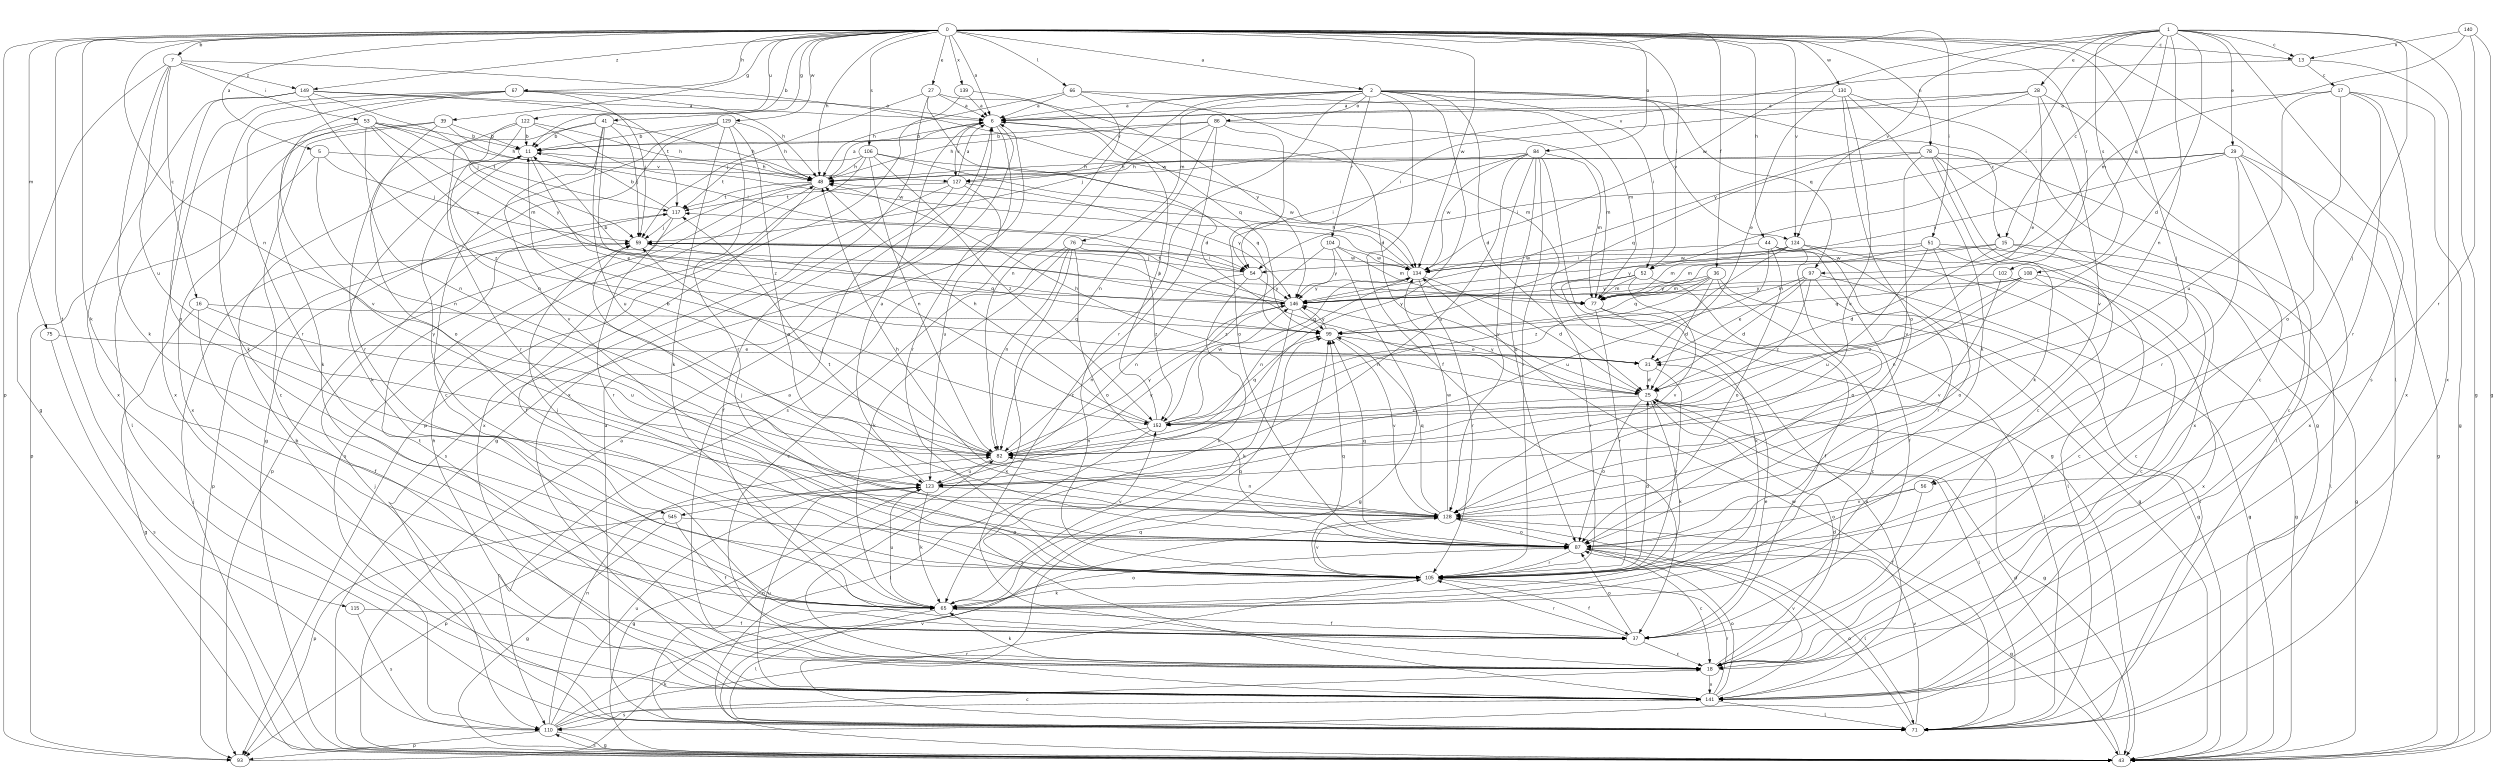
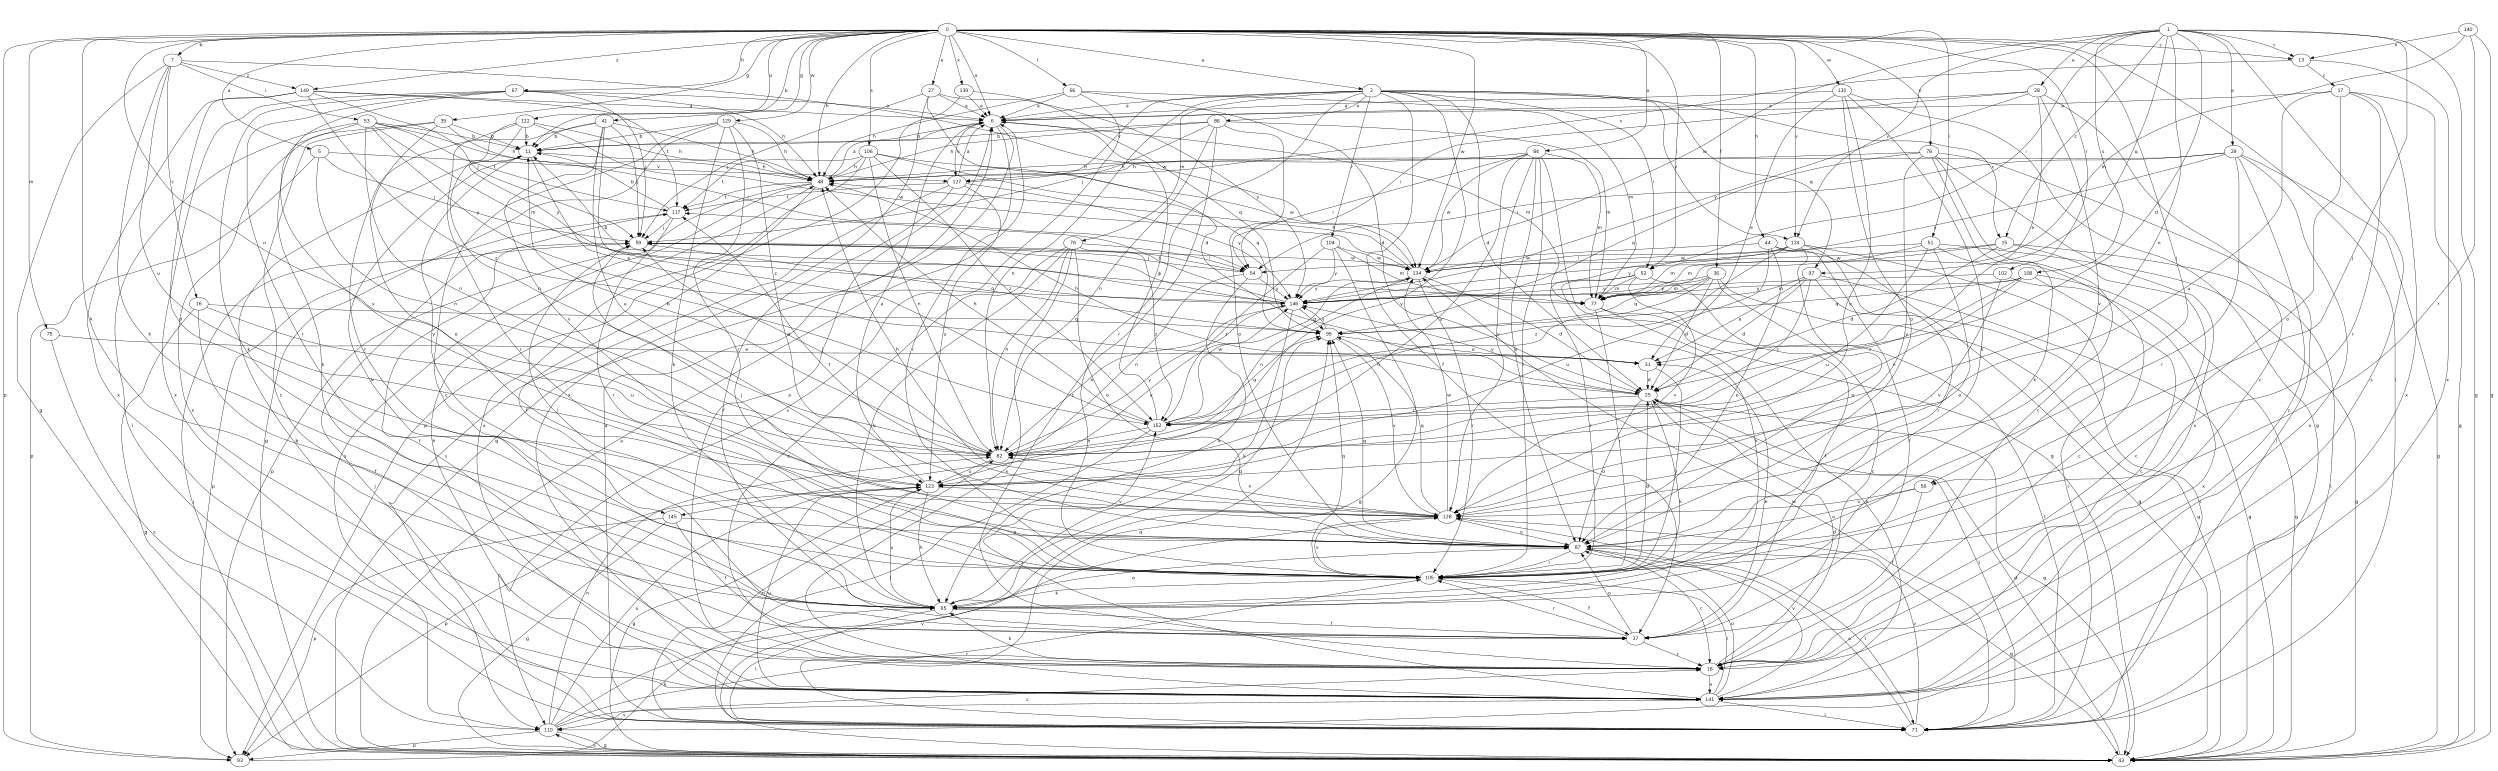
(672, 517) -> (672, 517)
(355, 608) -> none
